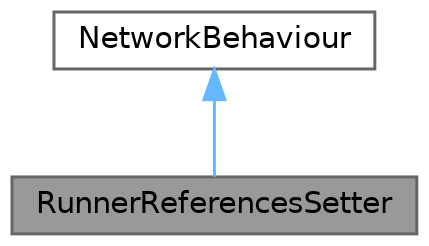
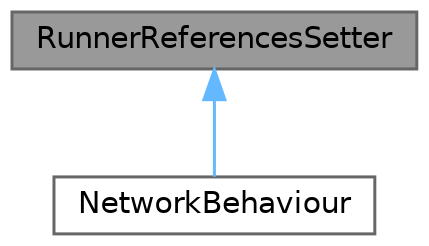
(214, 138) -> (214, 138)
